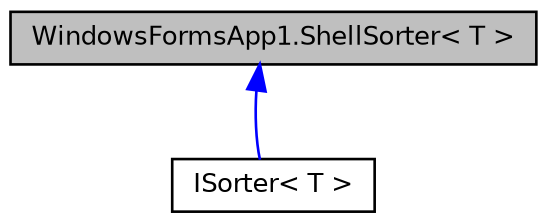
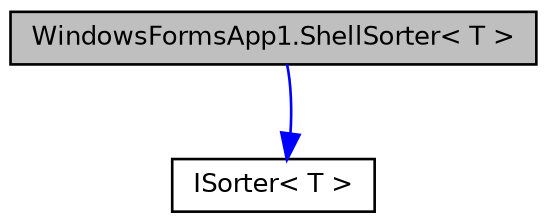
(256, 125) -> (291, 99)
